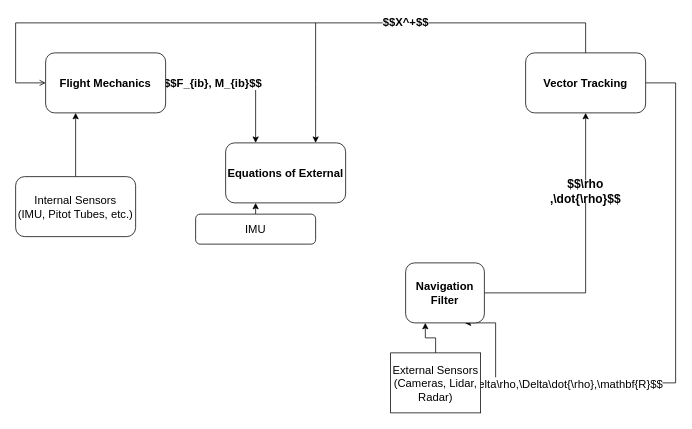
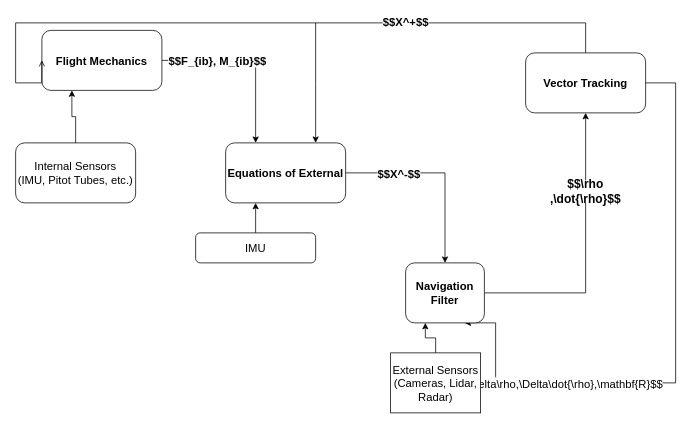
(105, 83) -> (102, 60)
none -> (399, 173)
(75, 207) -> (75, 173)
(255, 229) -> (255, 248)
